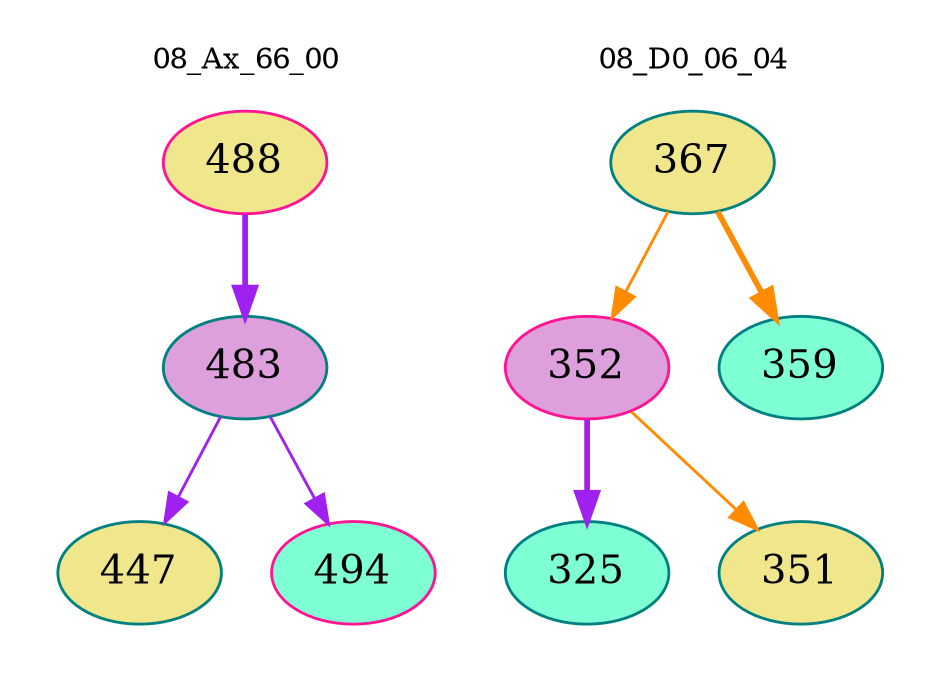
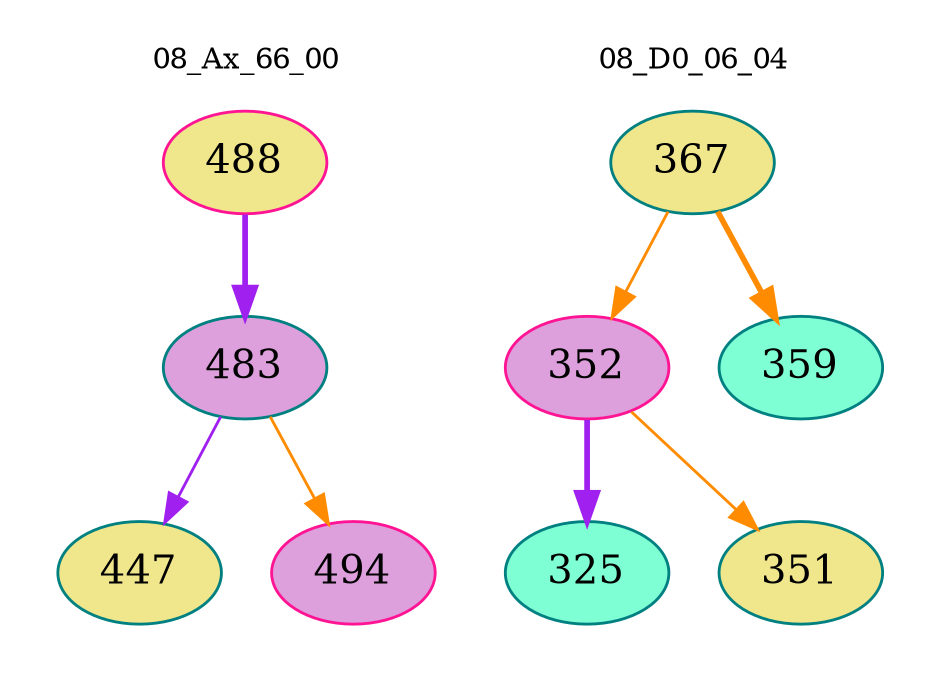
(292, 457) -> (292, 457)
(353, 573) -> (353, 573)
